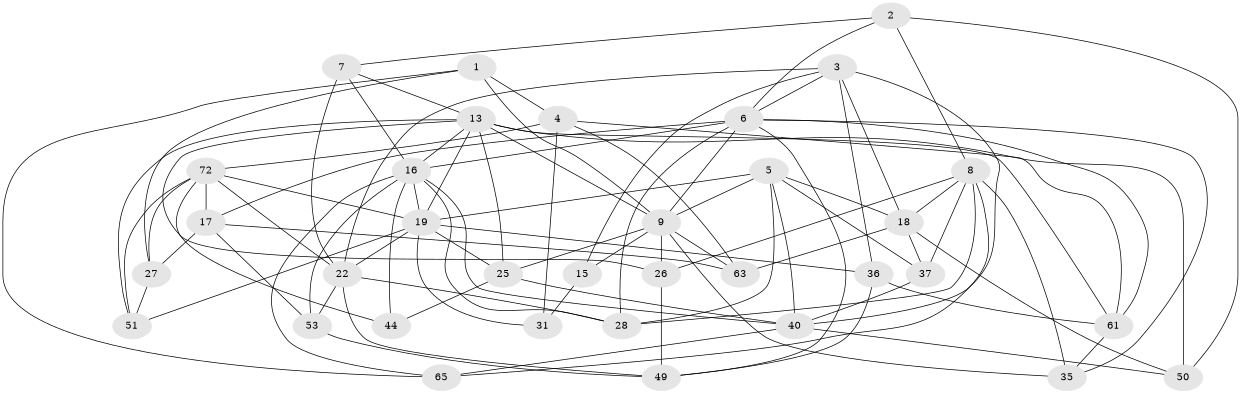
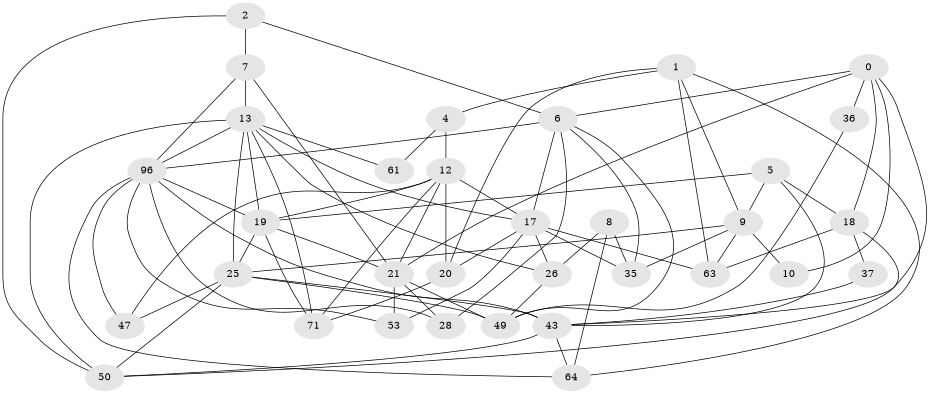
(837, 67) -> (869, 67)
(931, 93) -> none
(1015, 148) -> none
(206, 171) -> (446, 171)
(411, 171) -> (147, 171)
(569, 171) -> (374, 186)
(703, 171) -> none
(664, 182) -> (693, 171)
(937, 197) -> none
(847, 223) -> none
(948, 223) -> none
(661, 245) -> (543, 253)
(648, 248) -> none
(152, 274) -> (446, 274)
(343, 274) -> (394, 274)
(582, 274) -> (789, 274)
(755, 295) -> none
(830, 306) -> none
(990, 309) -> none
(132, 326) -> (314, 326)
none -> (169, 326)
(391, 326) -> (125, 326)
(543, 326) -> none
(795, 326) -> (552, 326)
(1090, 352) -> (586, 251)
(483, 364) -> (405, 300)
(442, 378) -> (572, 378)
